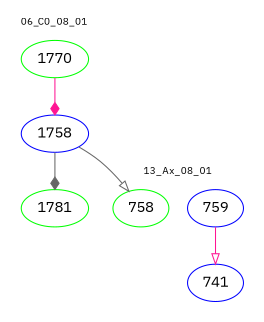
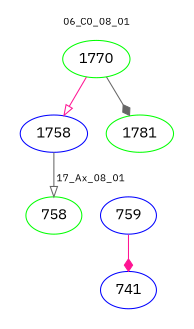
(55, 90) -> (78, 92)
(55, 165) -> (115, 91)
(178, 171) -> (91, 179)
(216, 240) -> (128, 247)
